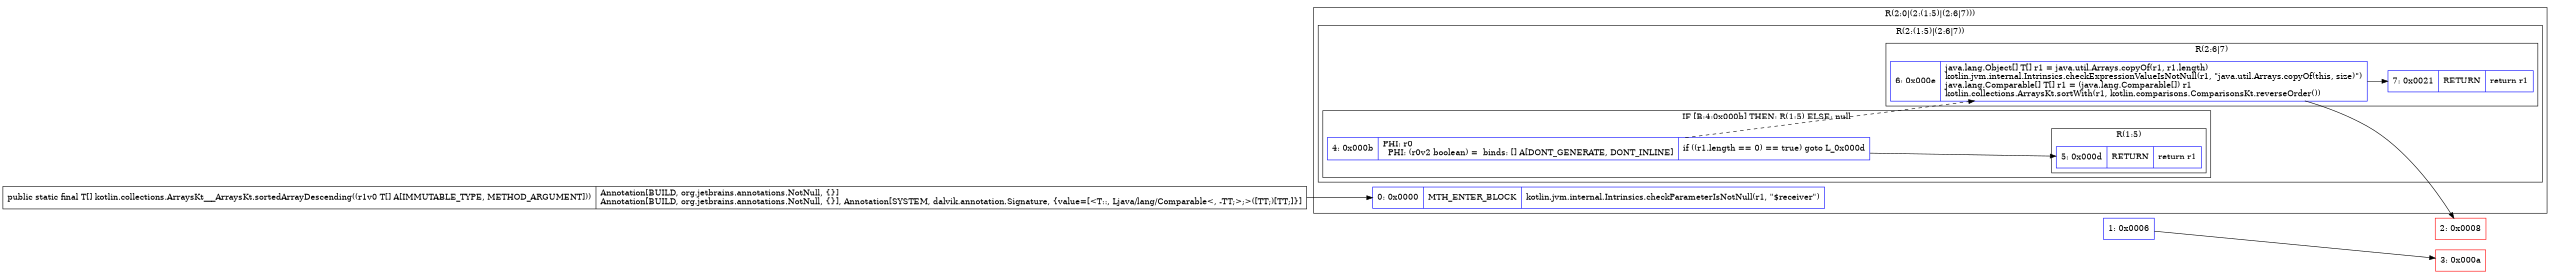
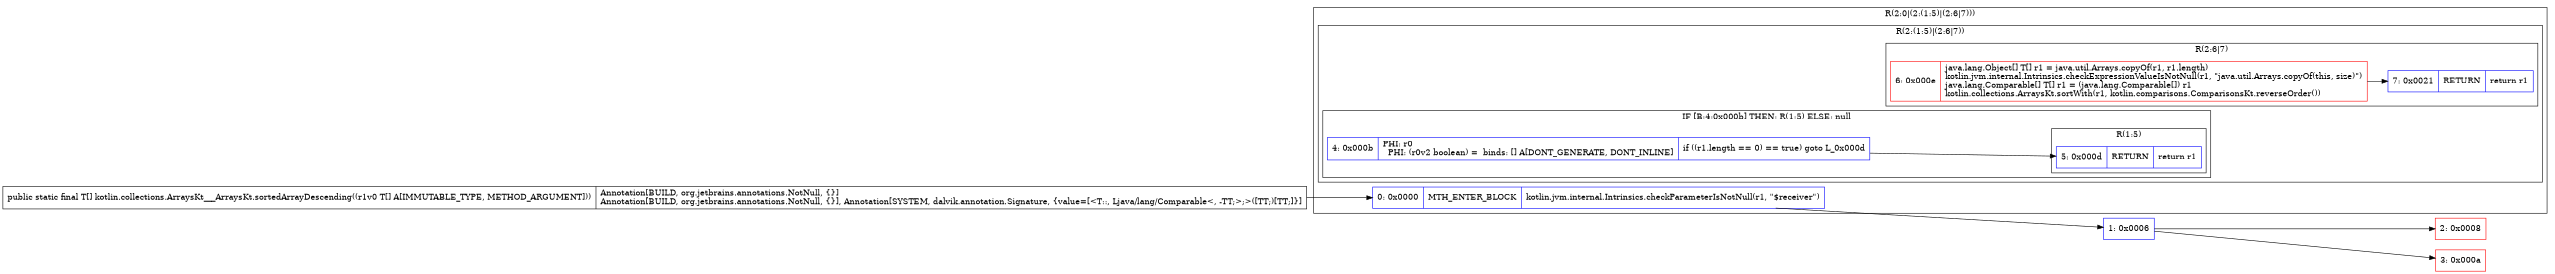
(2129, 81) -> (2129, 81)
(1827, 120) -> none
(2389, 142) -> (2292, 229)
none -> (1937, 218)
